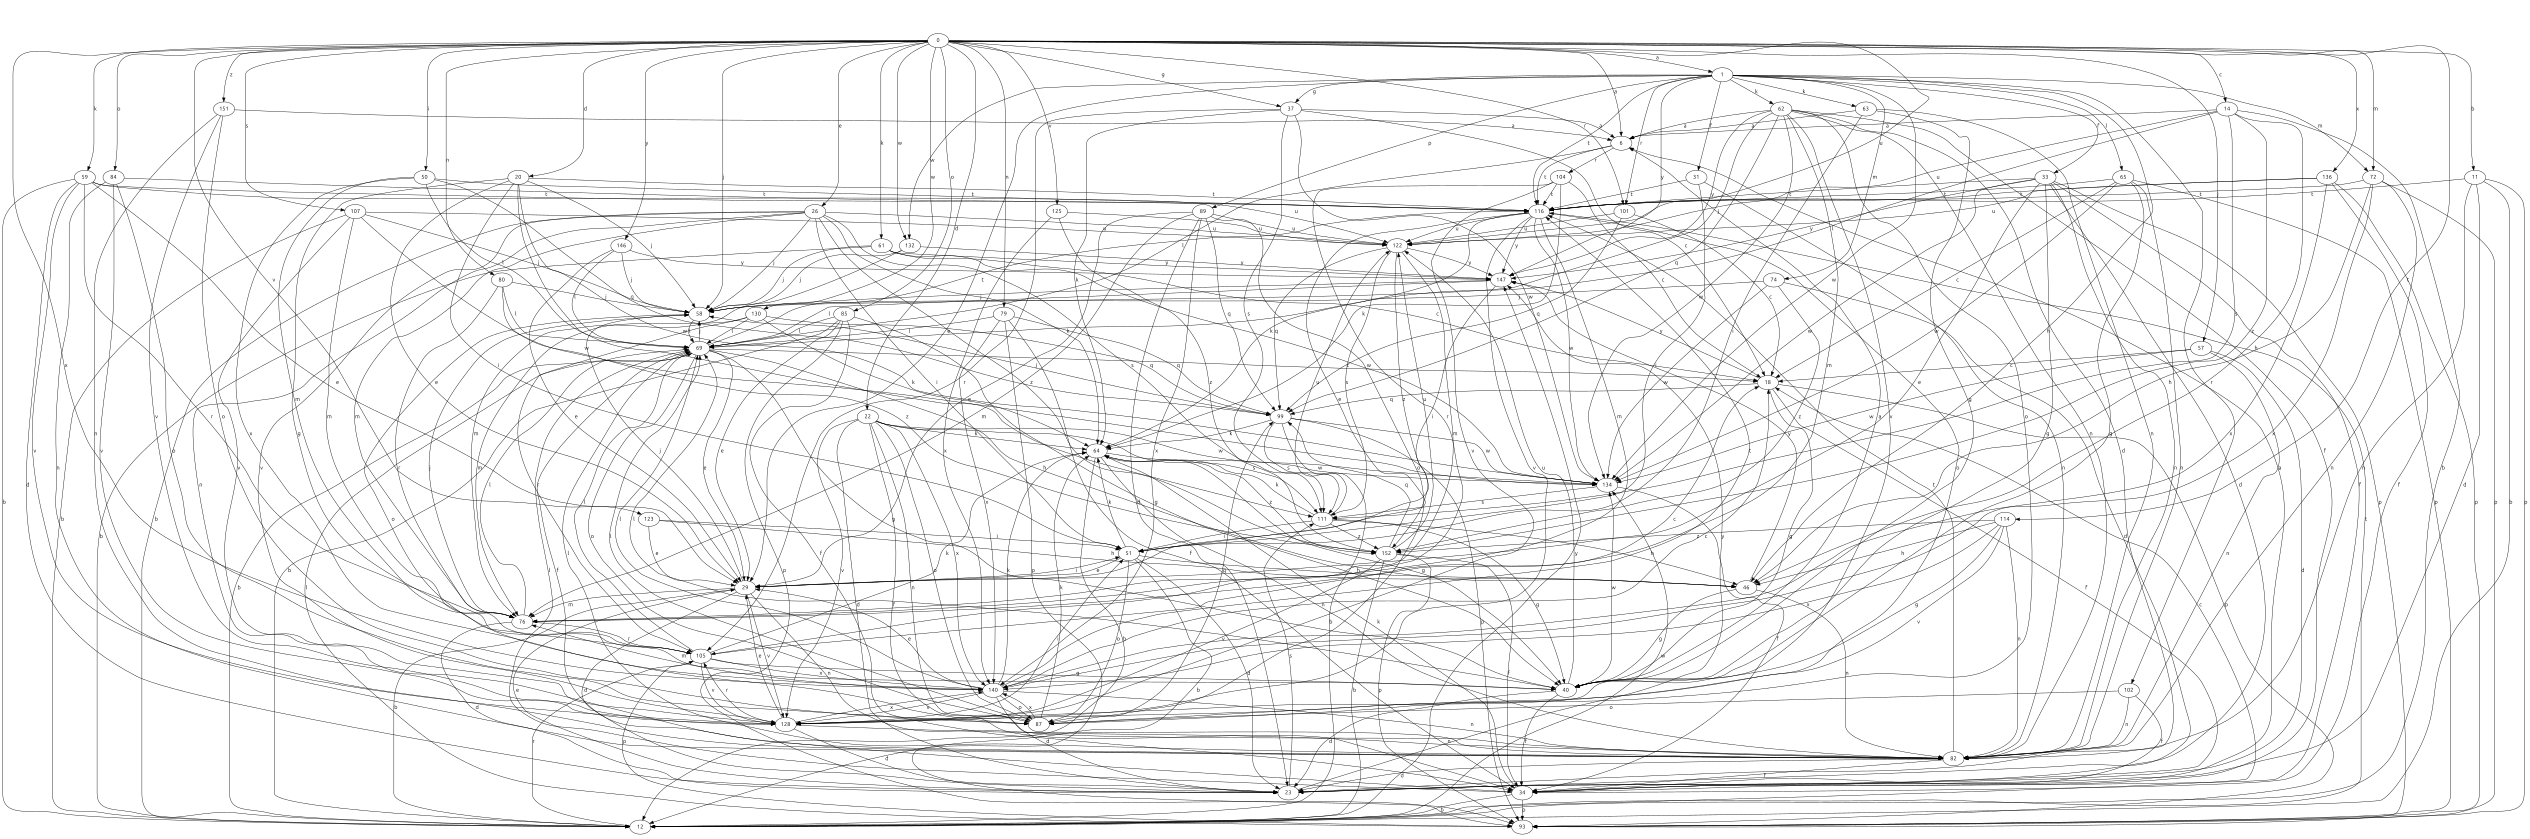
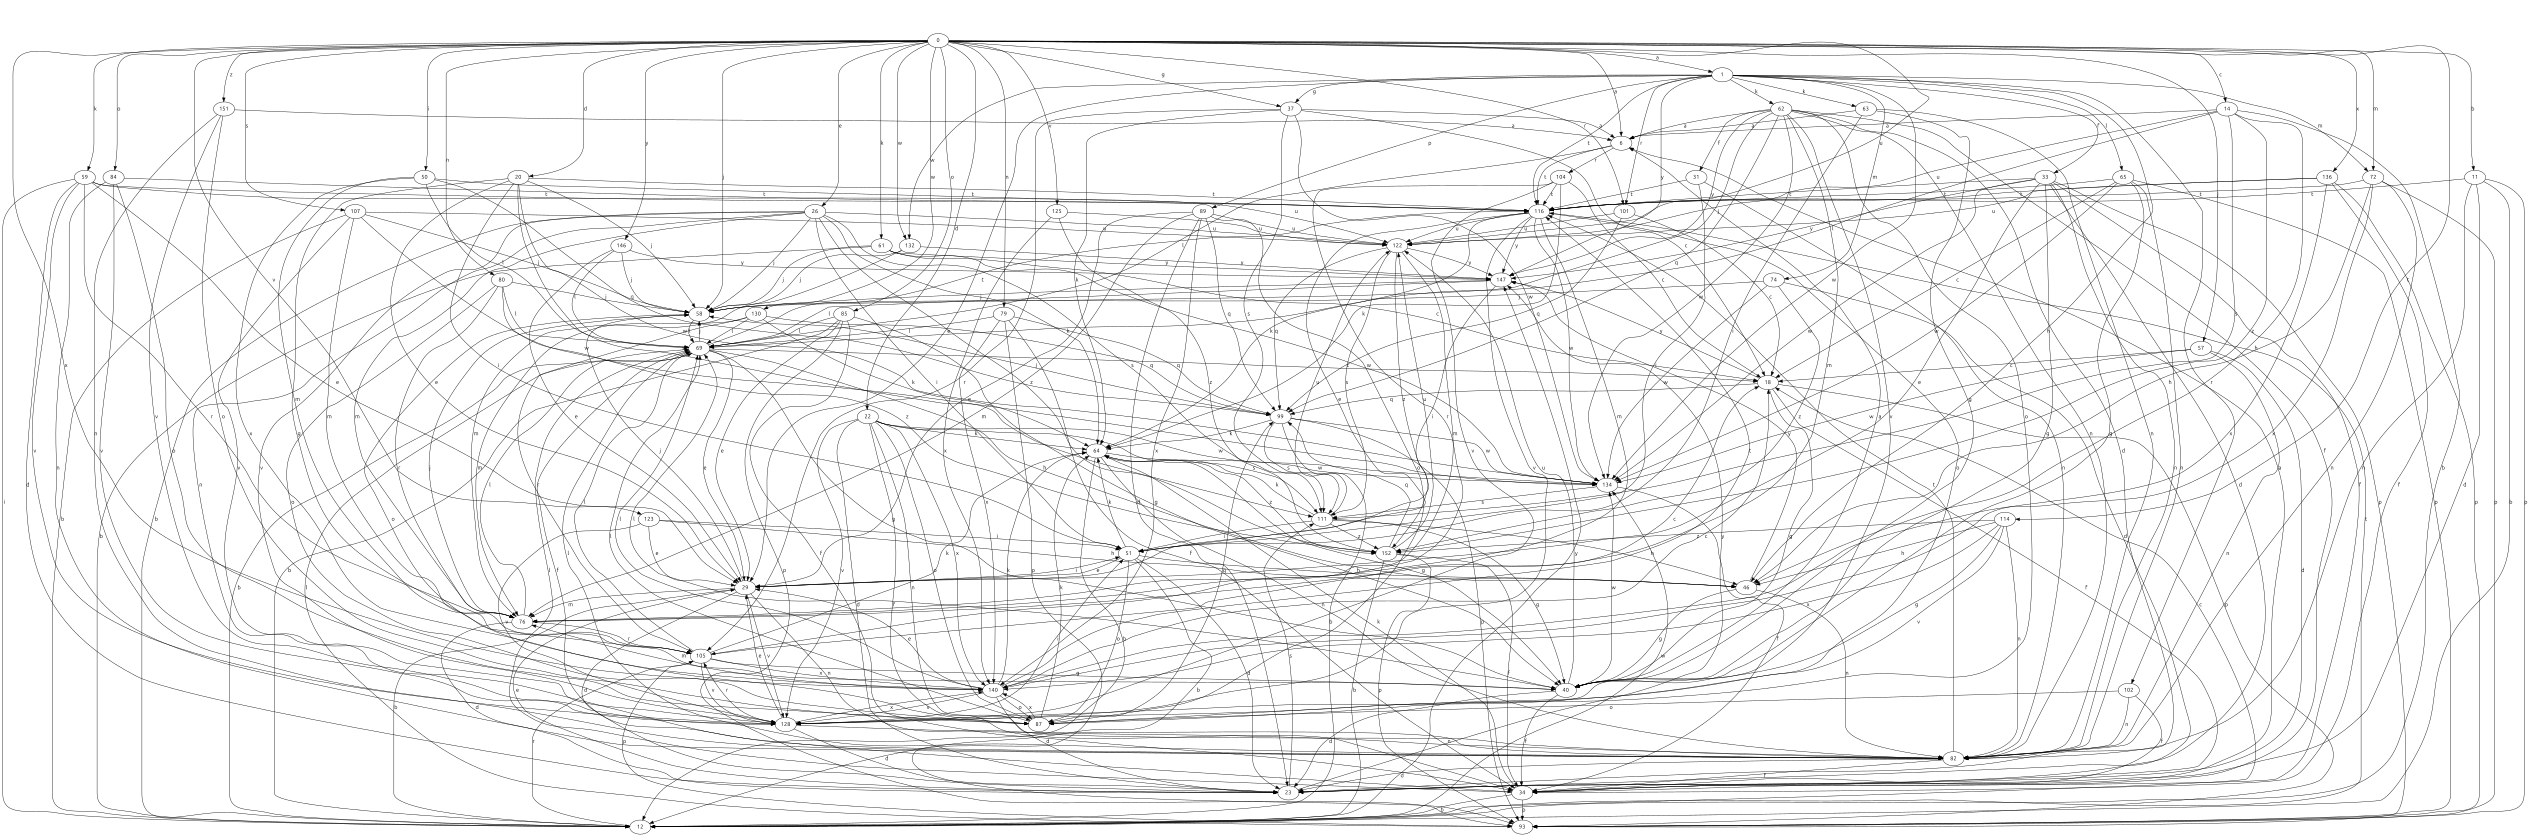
(1710, 124) -> (1727, 123)
(5, 502) -> (5, 502)
(684, 627) -> (471, 641)
(1088, 691) -> (526, 649)
(1471, 731) -> none
